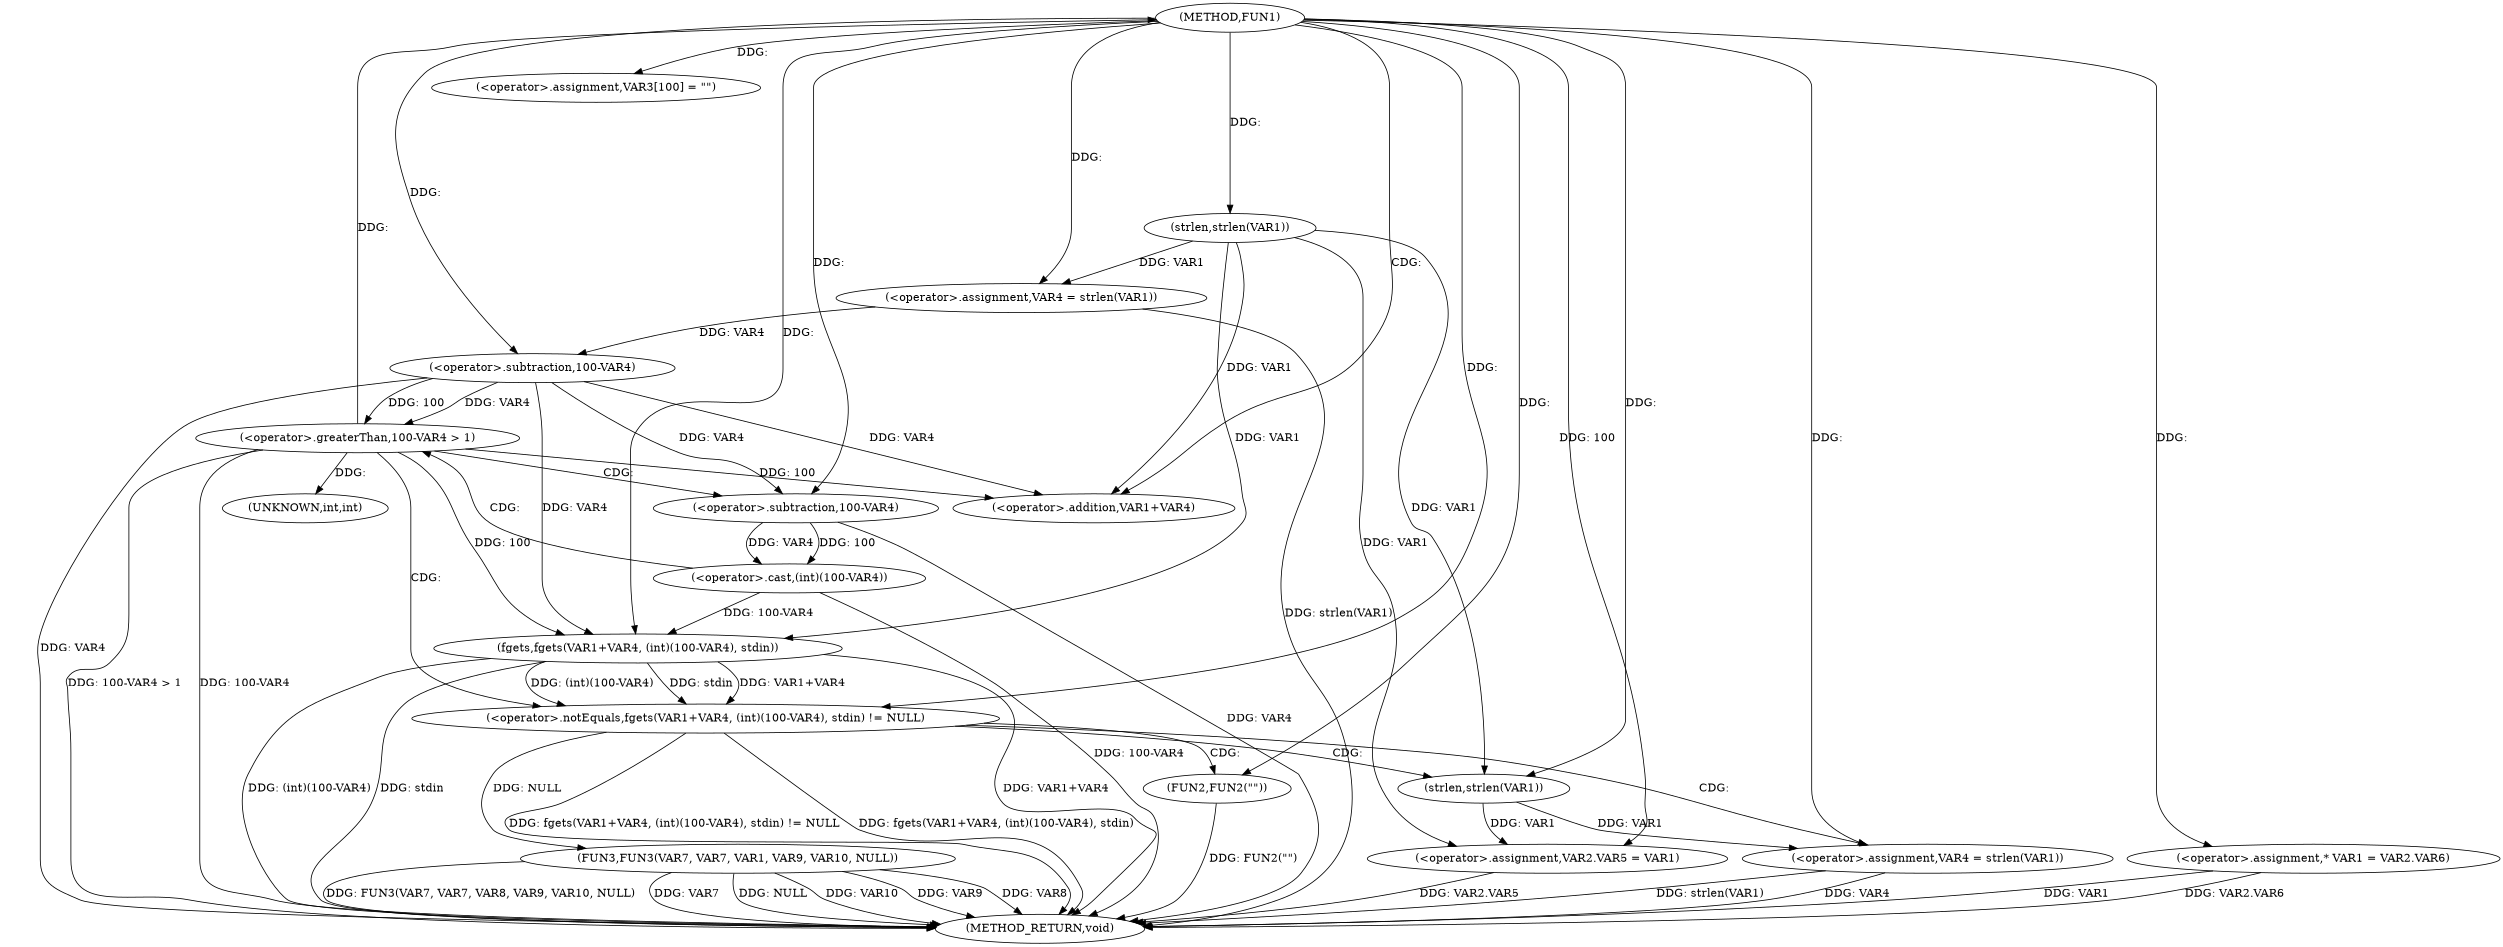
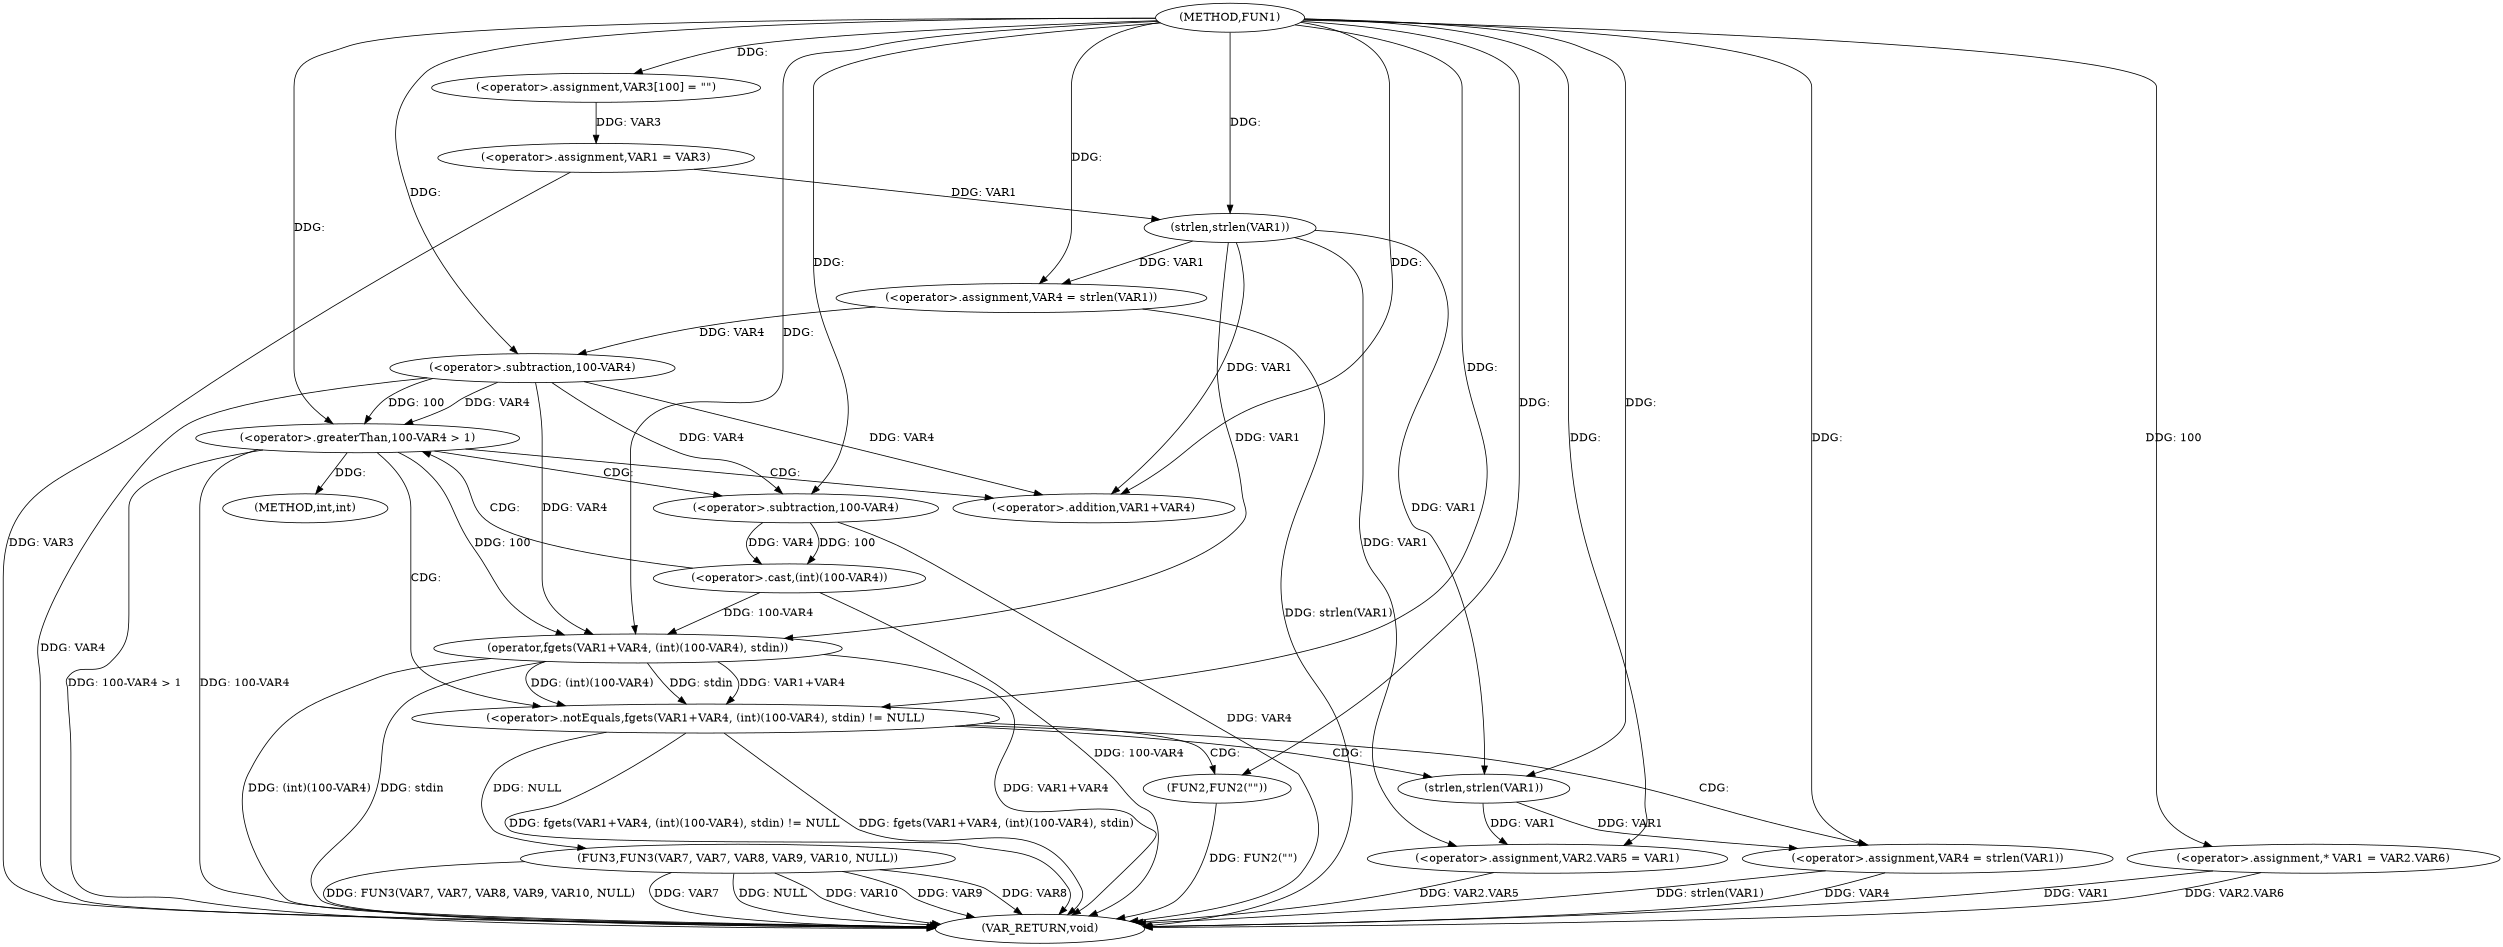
(517, 40) -> (543, 28)
none -> (596, 158)
(1409, 263) -> (1409, 263)
(1587, 438) -> (1587, 438)
(2174, 438) -> (2174, 438)
(787, 473) -> (787, 473)
(305, 508) -> (305, 508)
(638, 648) -> (638, 648)
(738, 859) -> (738, 859)
(1040, 929) -> (1040, 929)
